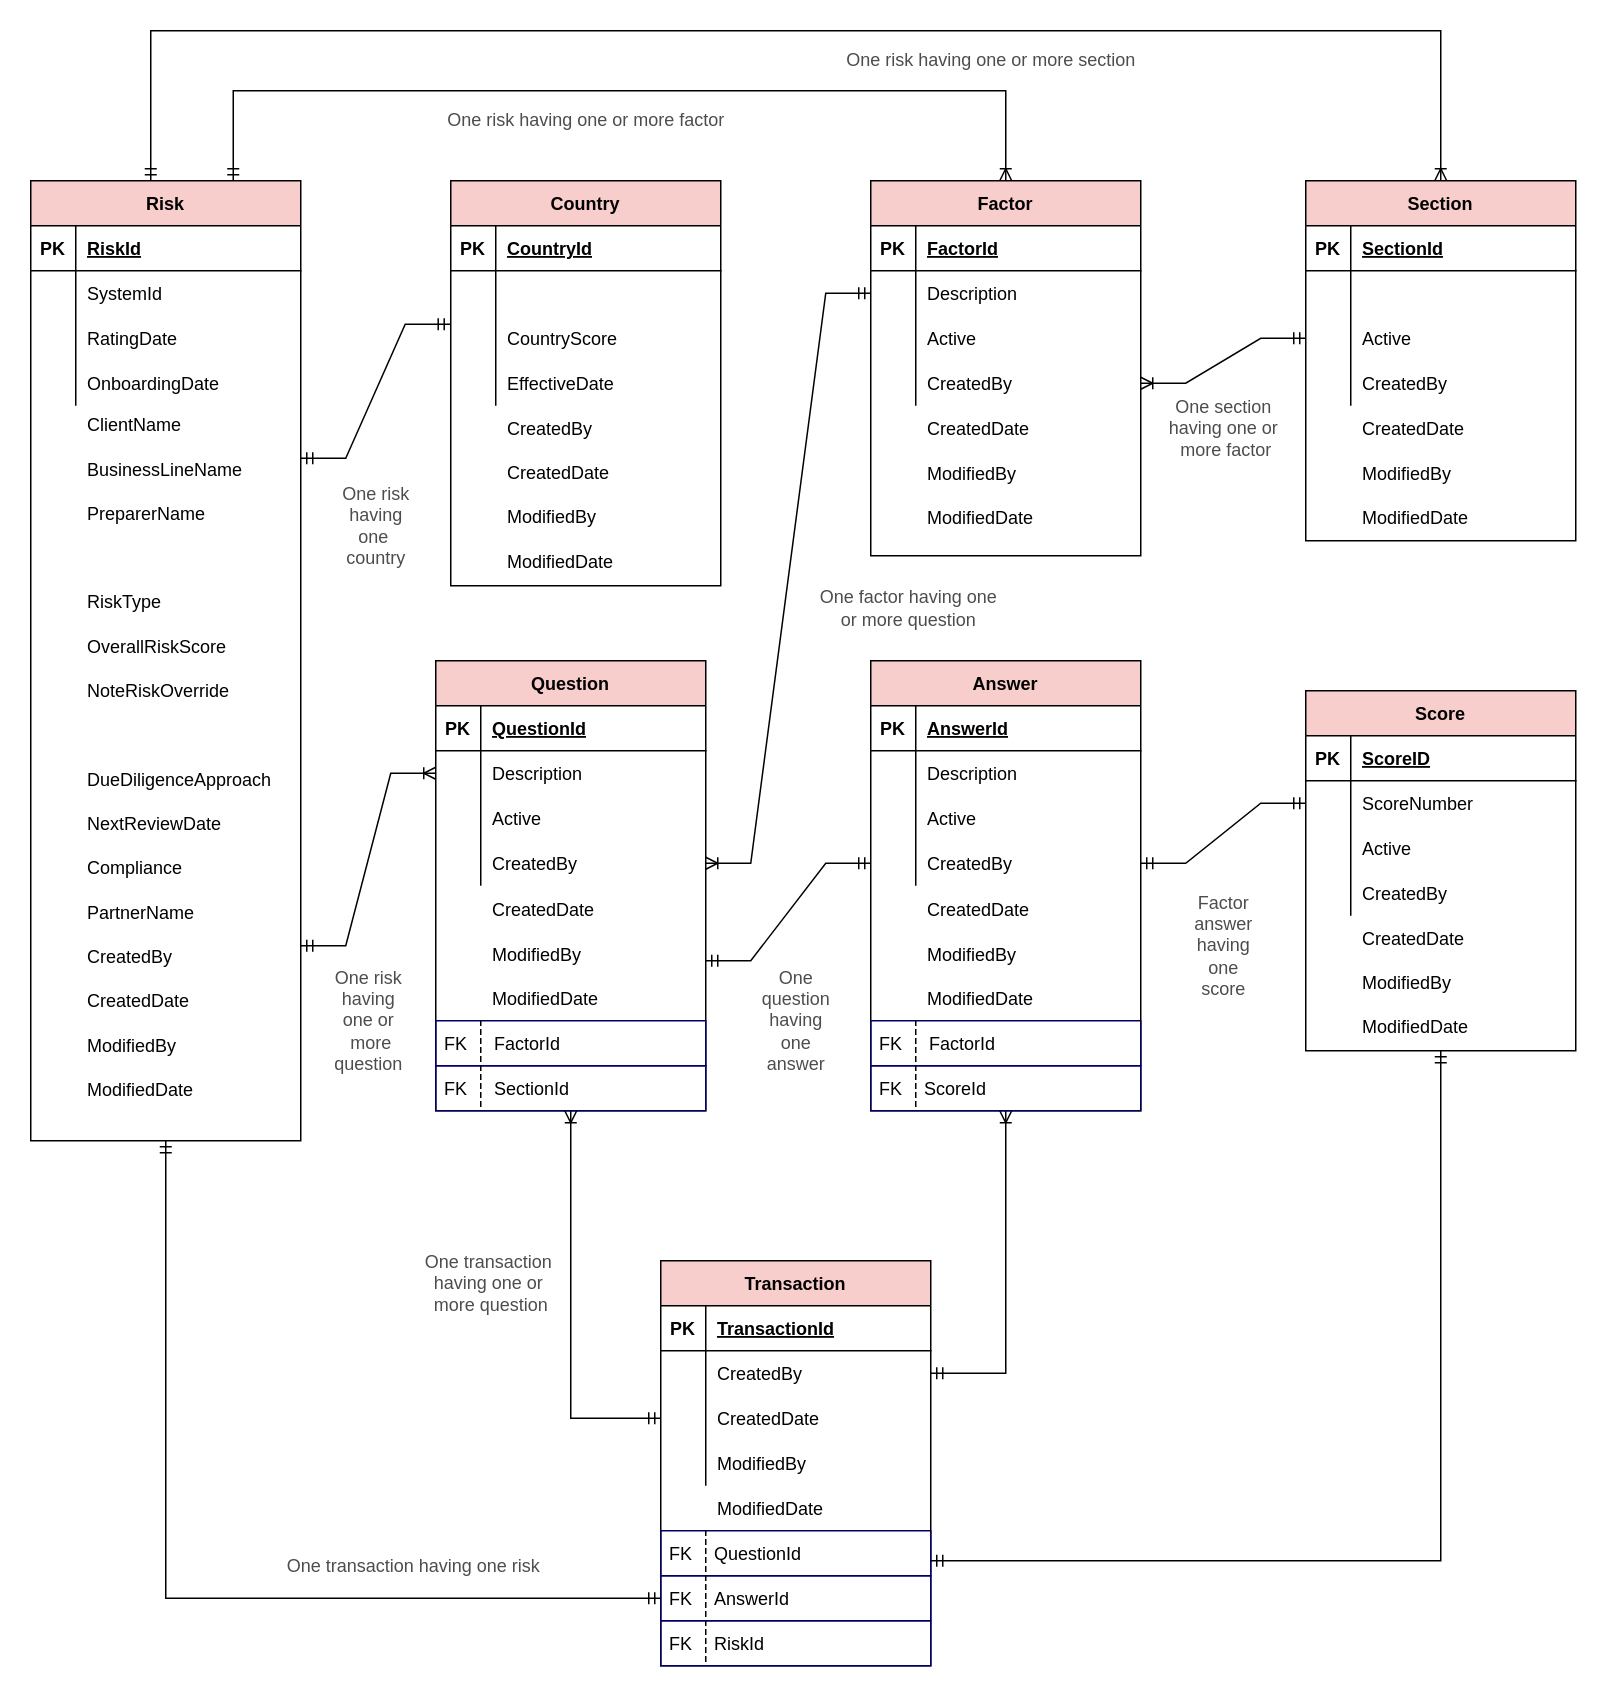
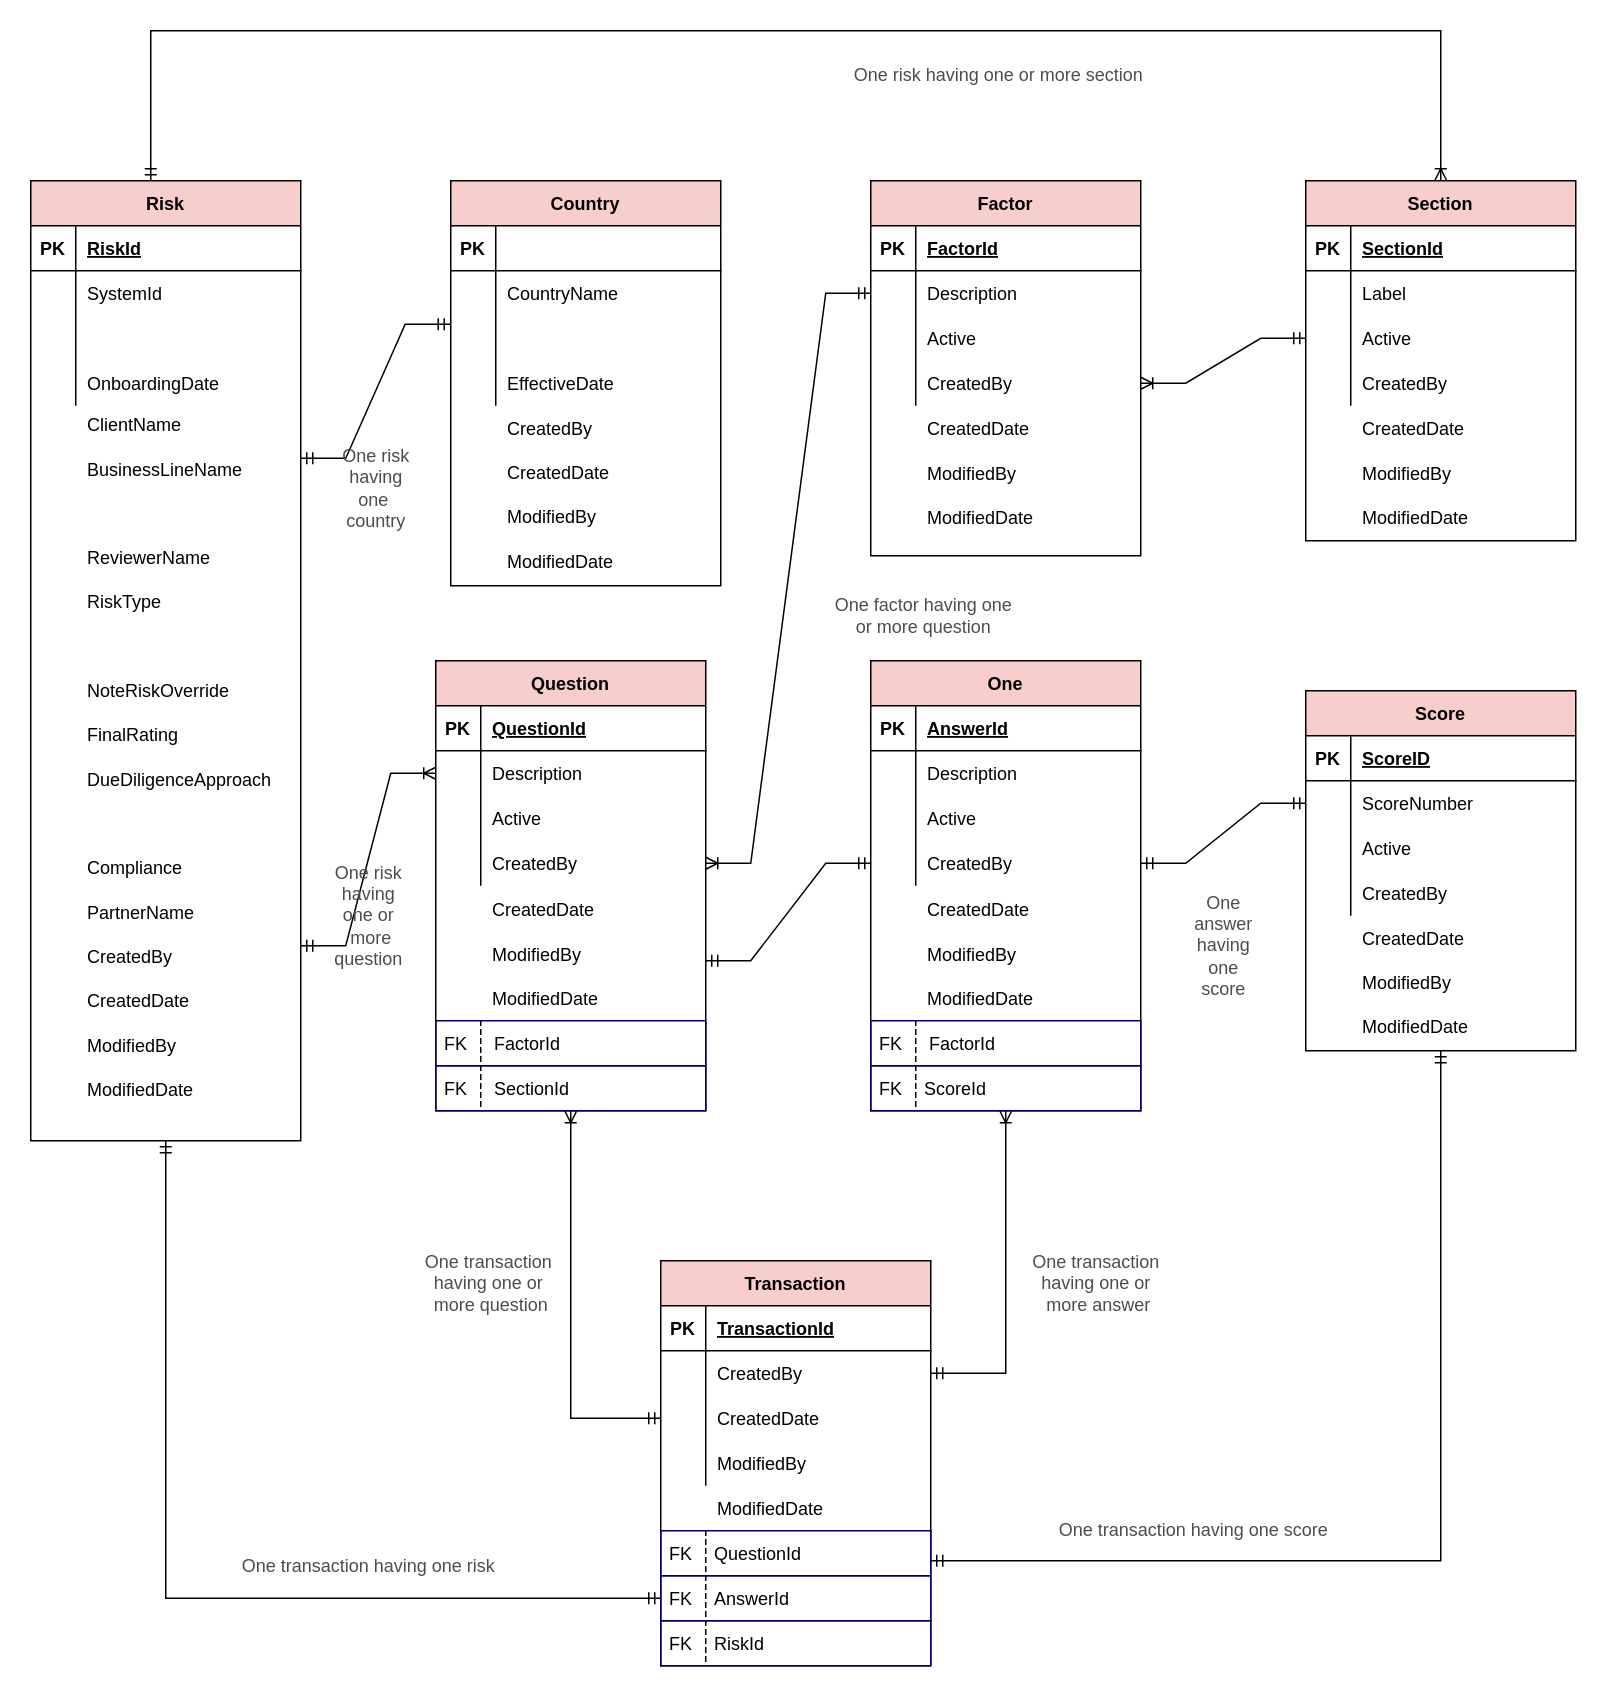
(991, 61) -> (998, 76)
(620, 91) -> none
(586, 121) -> none
(608, 248) -> none
none -> (608, 293)
none -> (1463, 293)
(188, 338) -> none
(608, 338) -> none
(1223, 428) -> none
(188, 513) -> none
(376, 526) -> (376, 488)
none -> (188, 557)
(908, 608) -> (923, 616)
(188, 646) -> none
(1005, 684) -> (1005, 684)
none -> (188, 735)
(188, 823) -> none
(1224, 946) -> (1224, 946)
(368, 1021) -> (368, 916)
(796, 1021) -> none
none -> (1096, 1283)
none -> (1193, 1531)
(413, 1567) -> (368, 1567)
